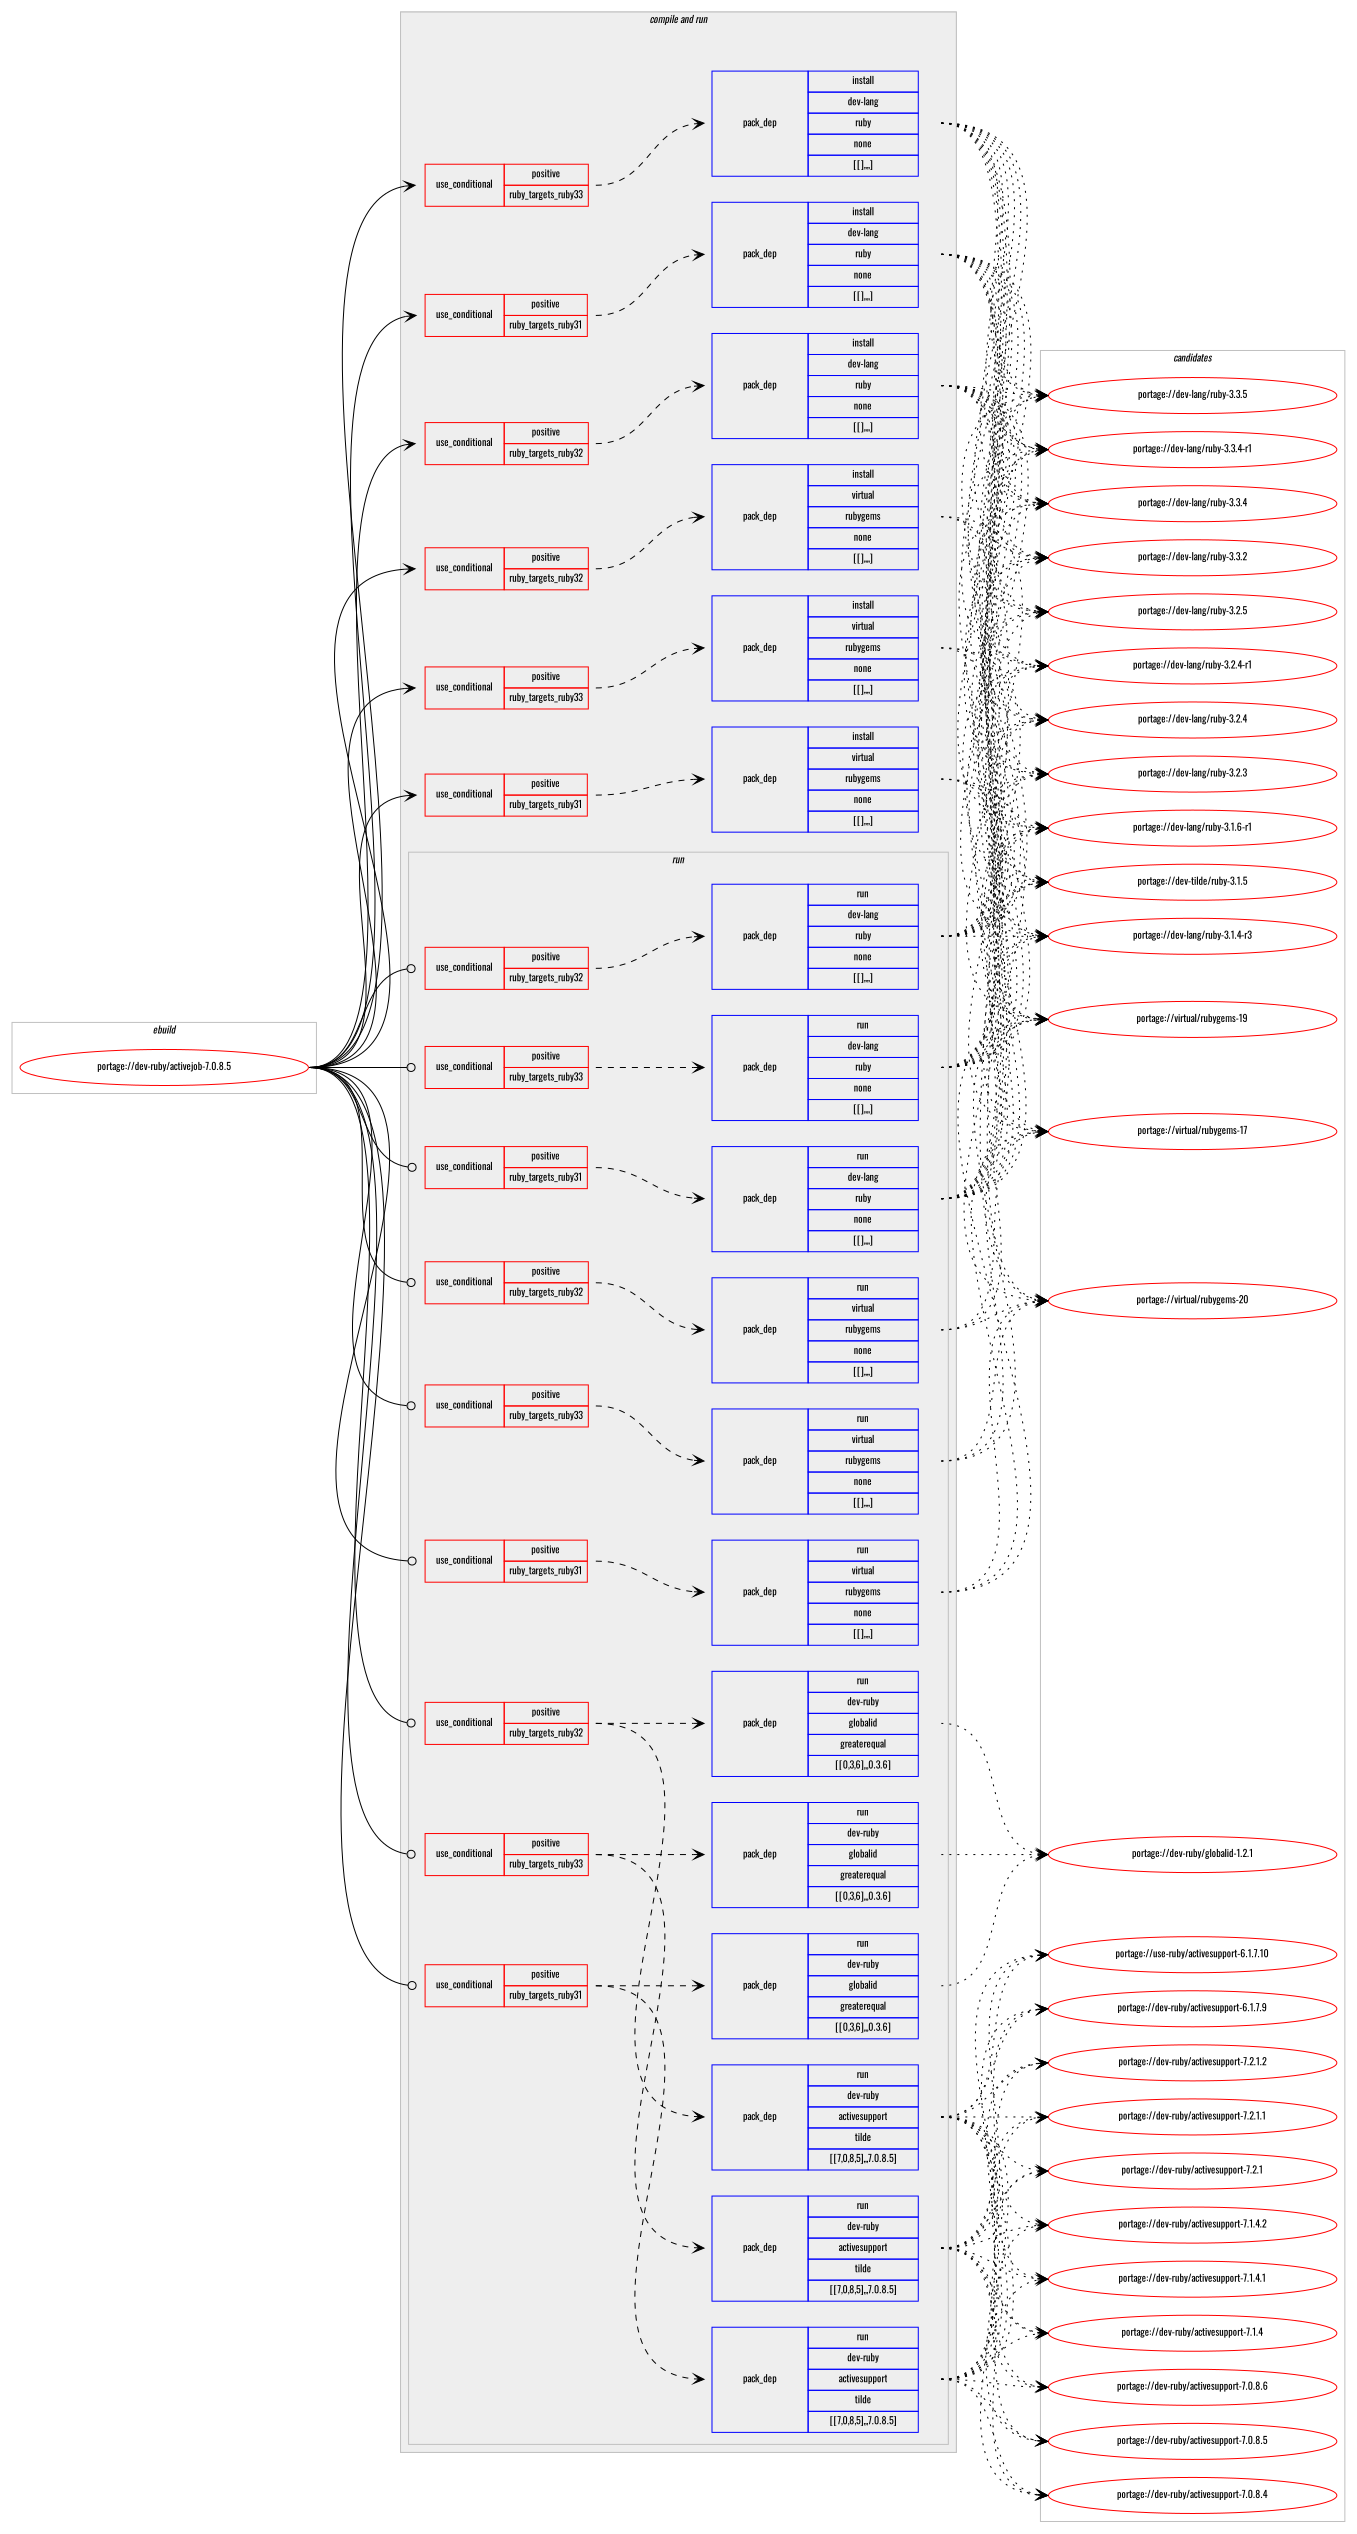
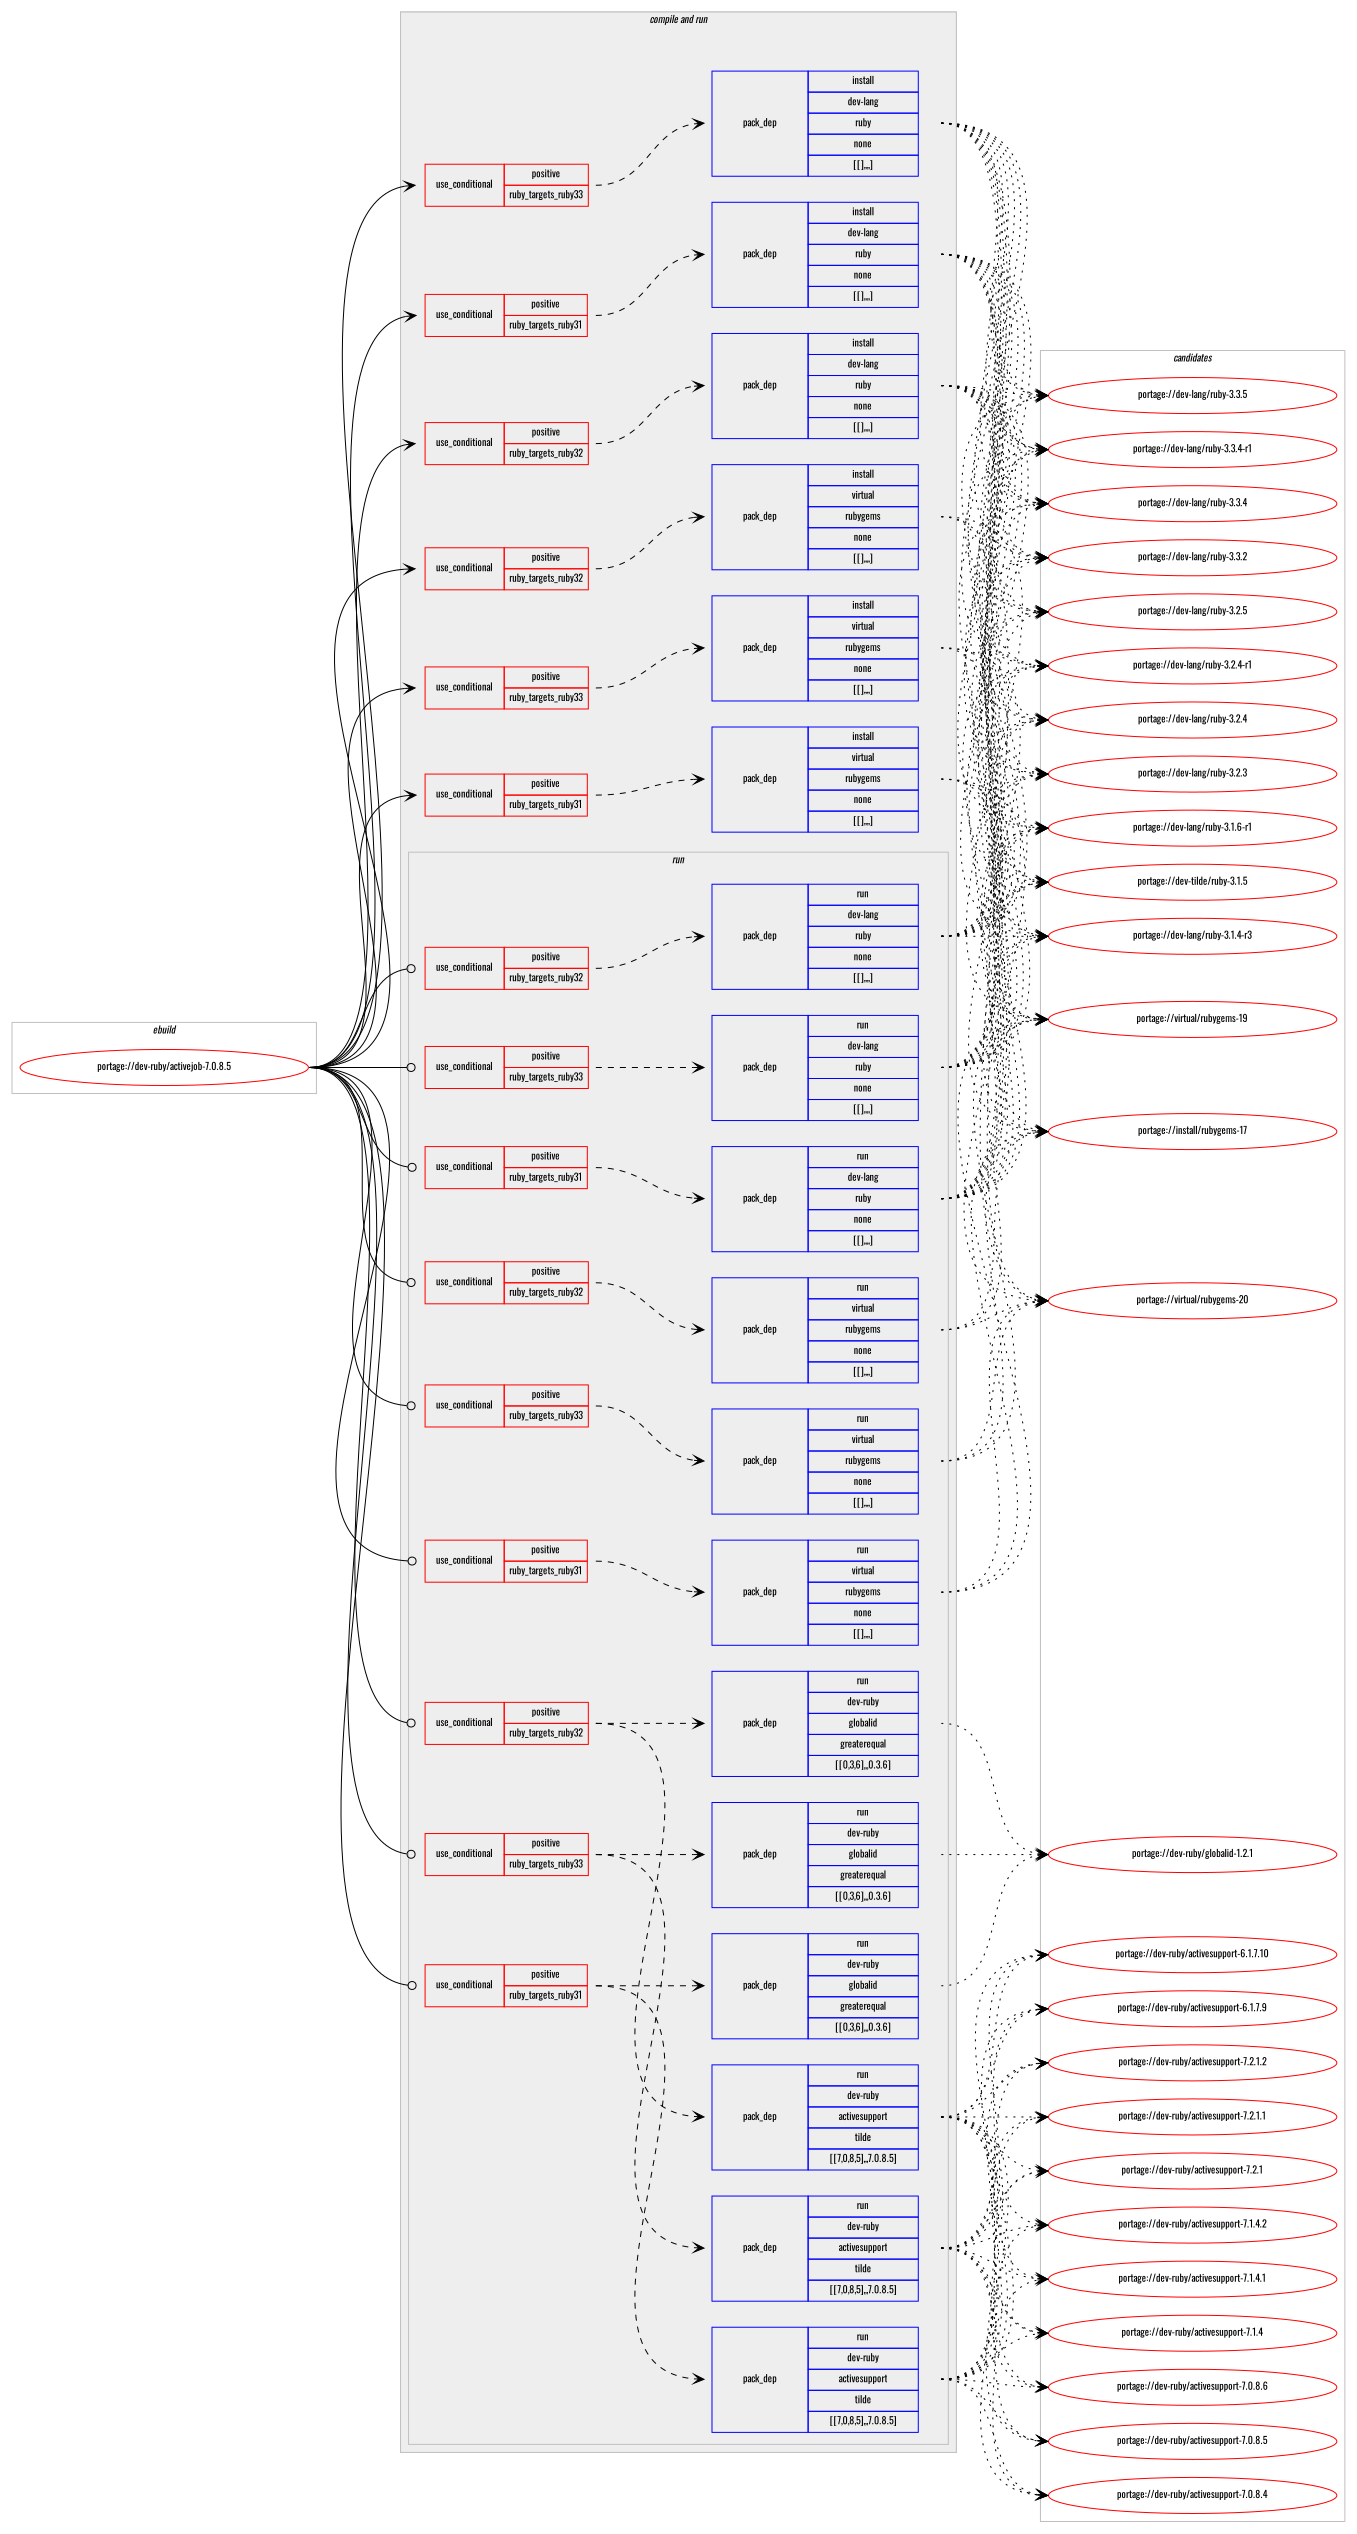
(1193, 1132) -> (1193, 1132)
(1193, 1955) -> (1193, 1955)
